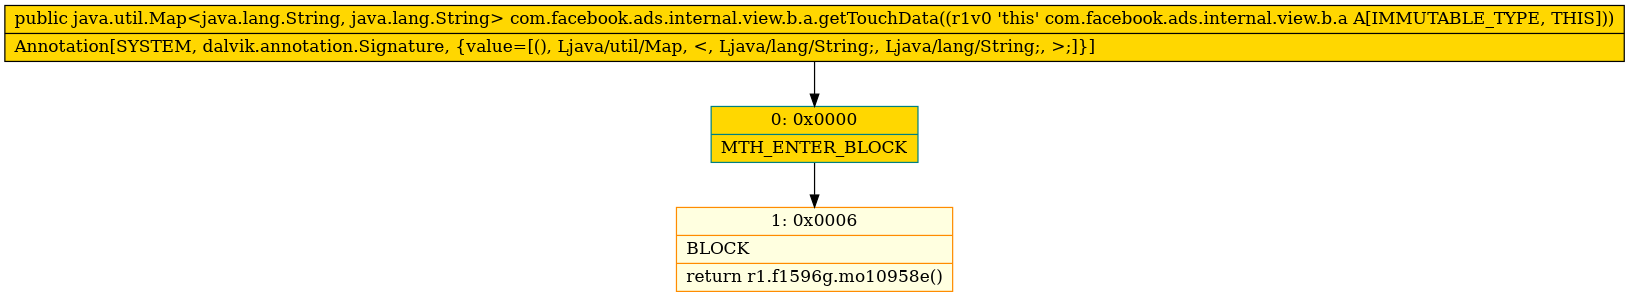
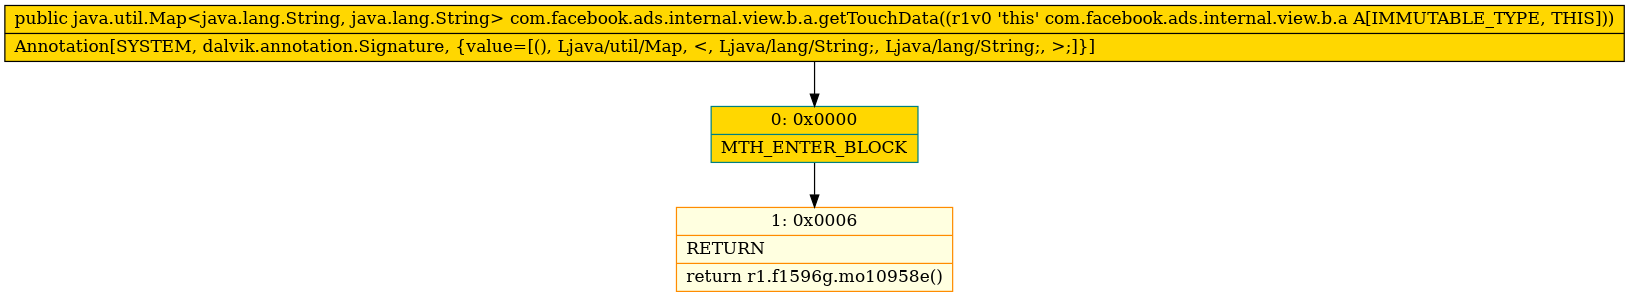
(718, 249) -> (726, 249)
